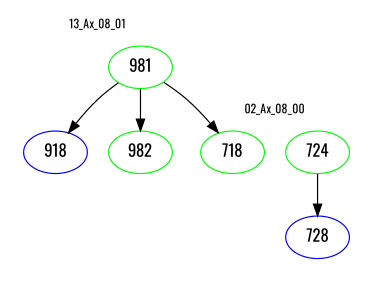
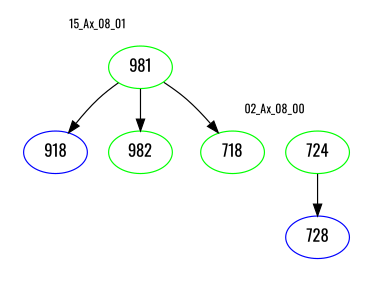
(98, 25) -> (98, 25)
